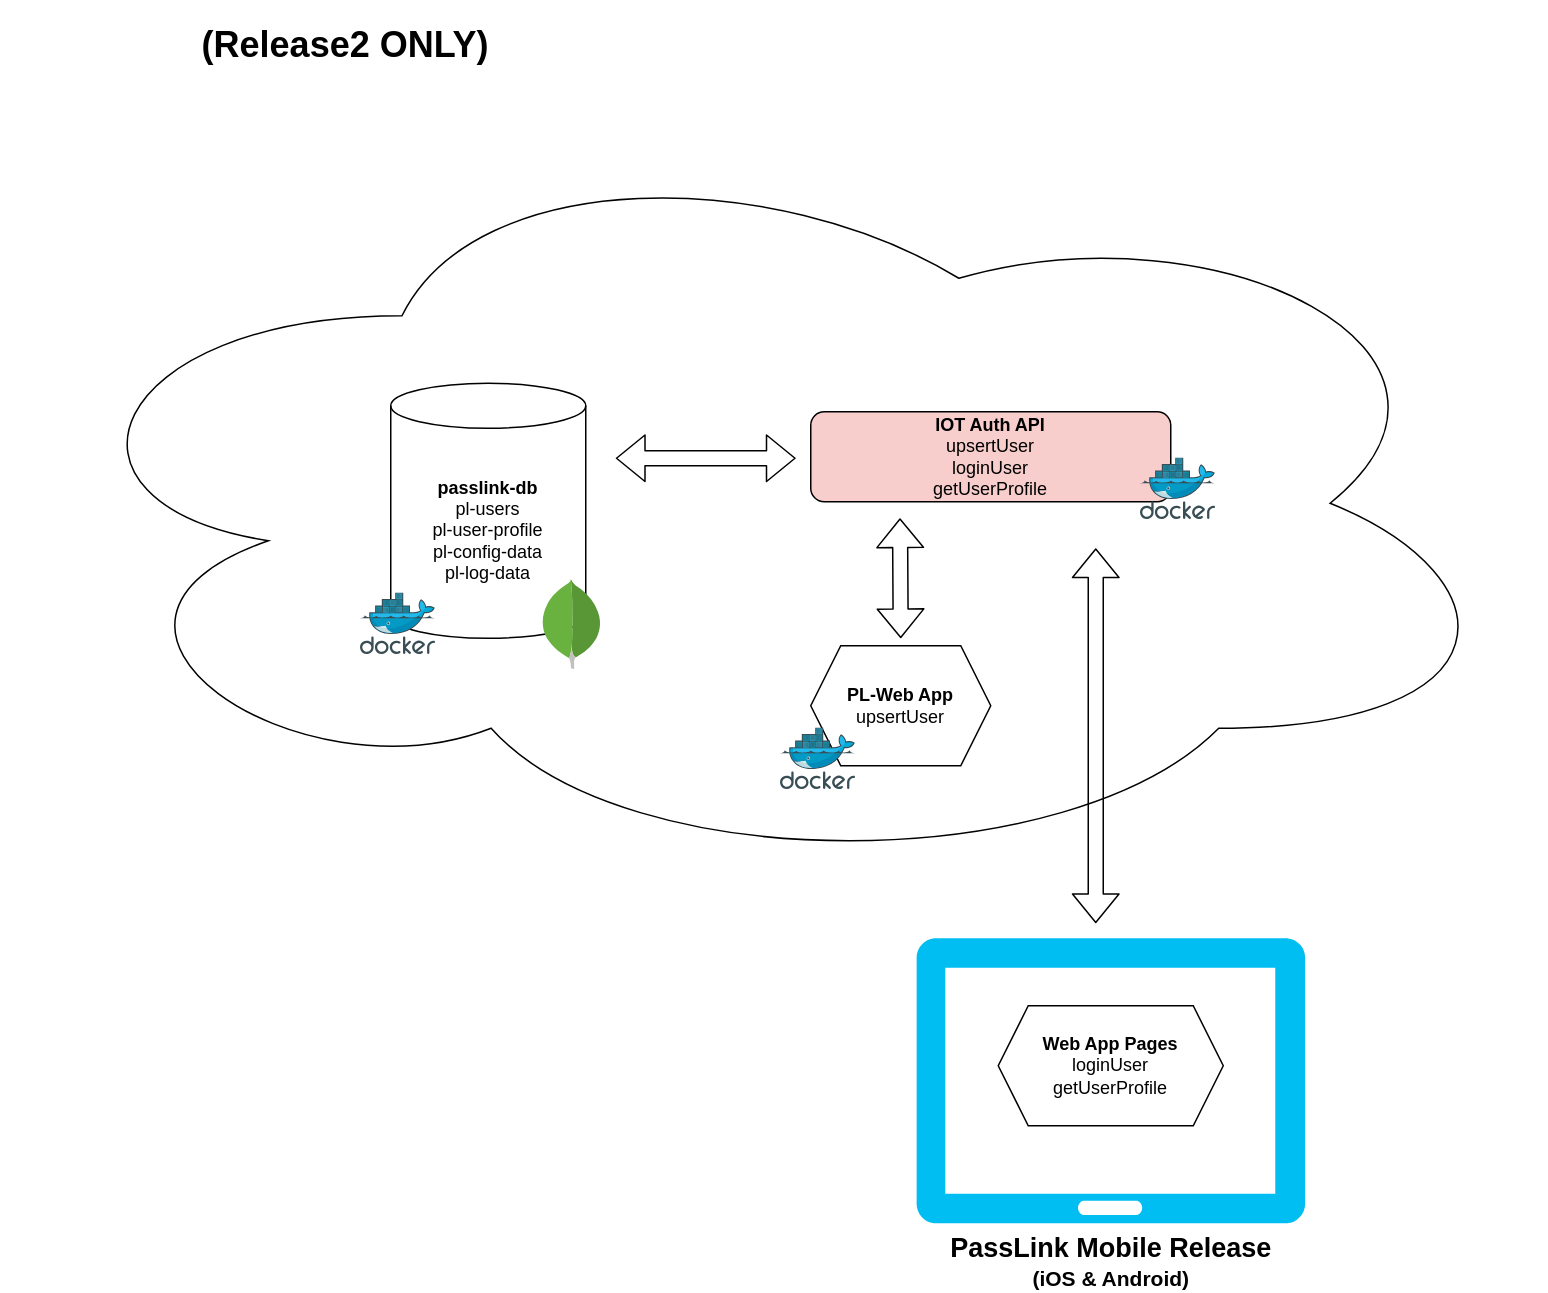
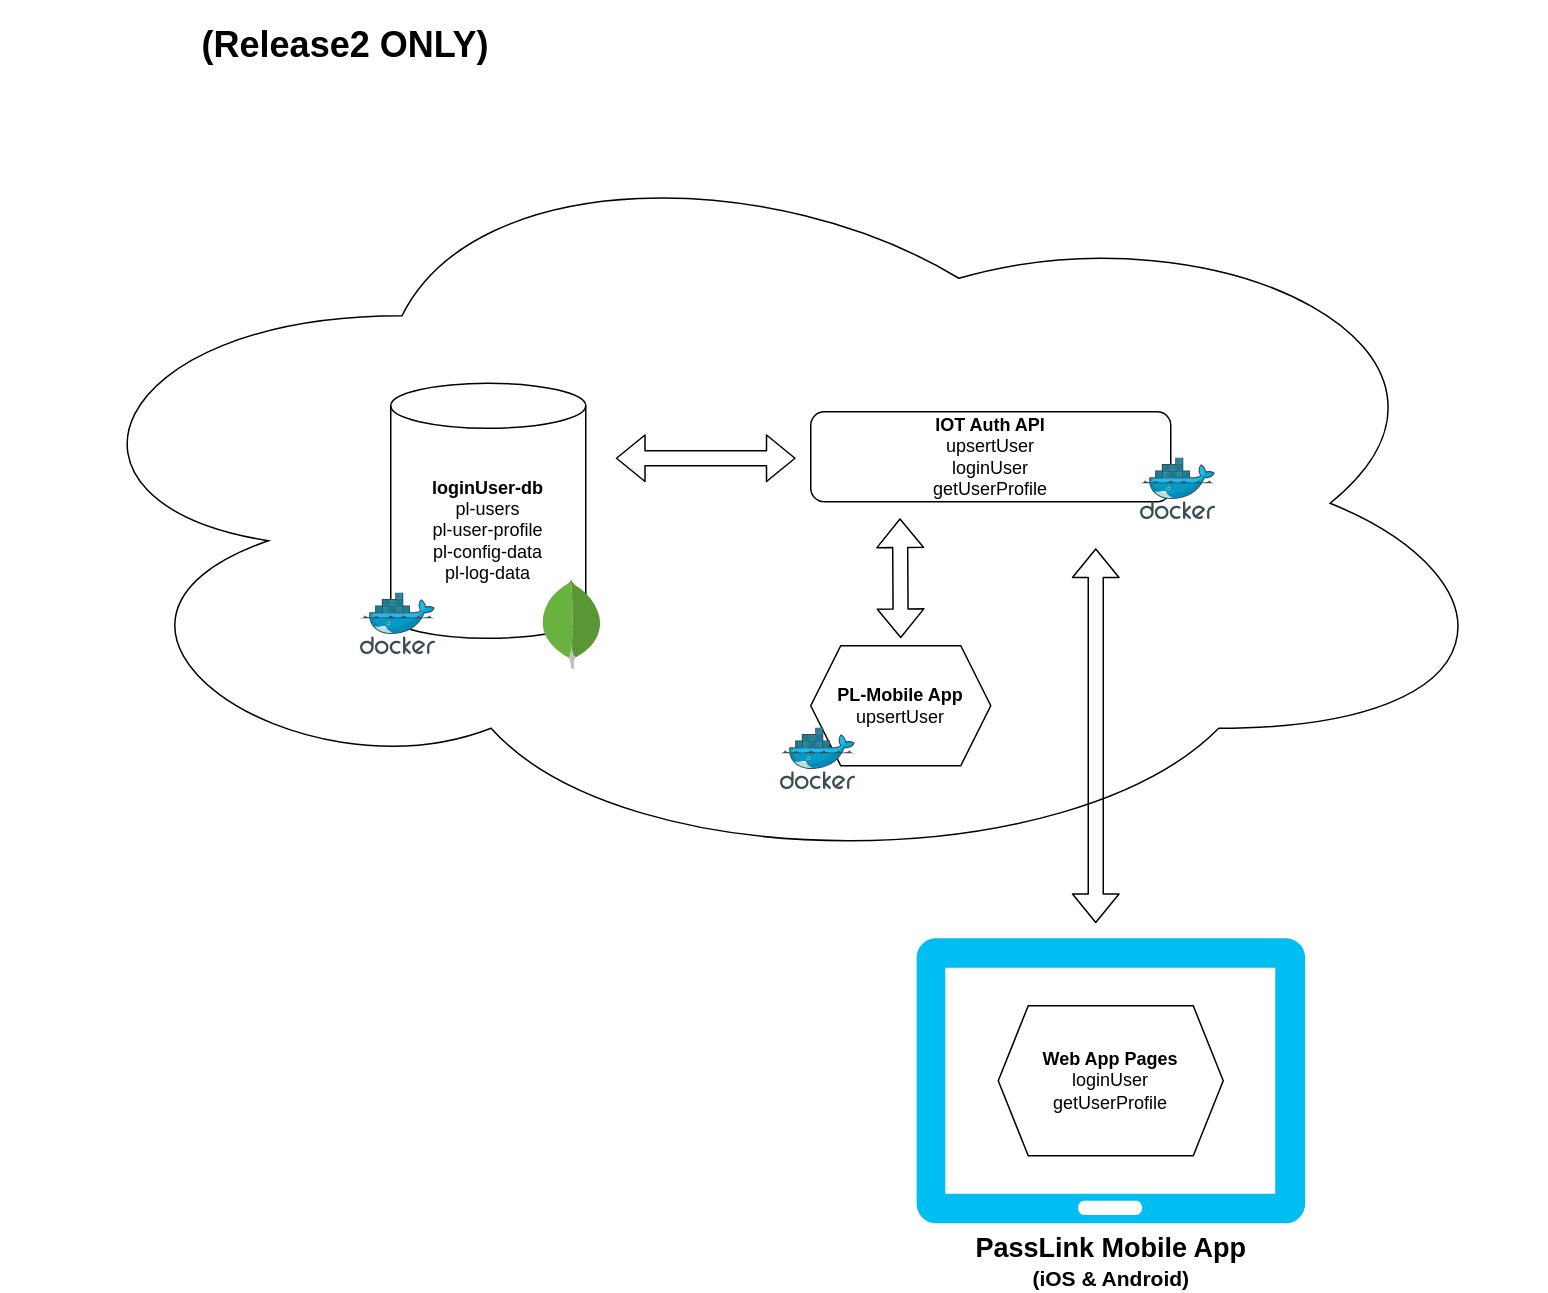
(991, 457) -> (991, 457)
(488, 530) -> (488, 530)
(901, 706) -> (901, 706)
(1111, 1066) -> (1111, 1081)
(1112, 1255) -> (1112, 1255)
